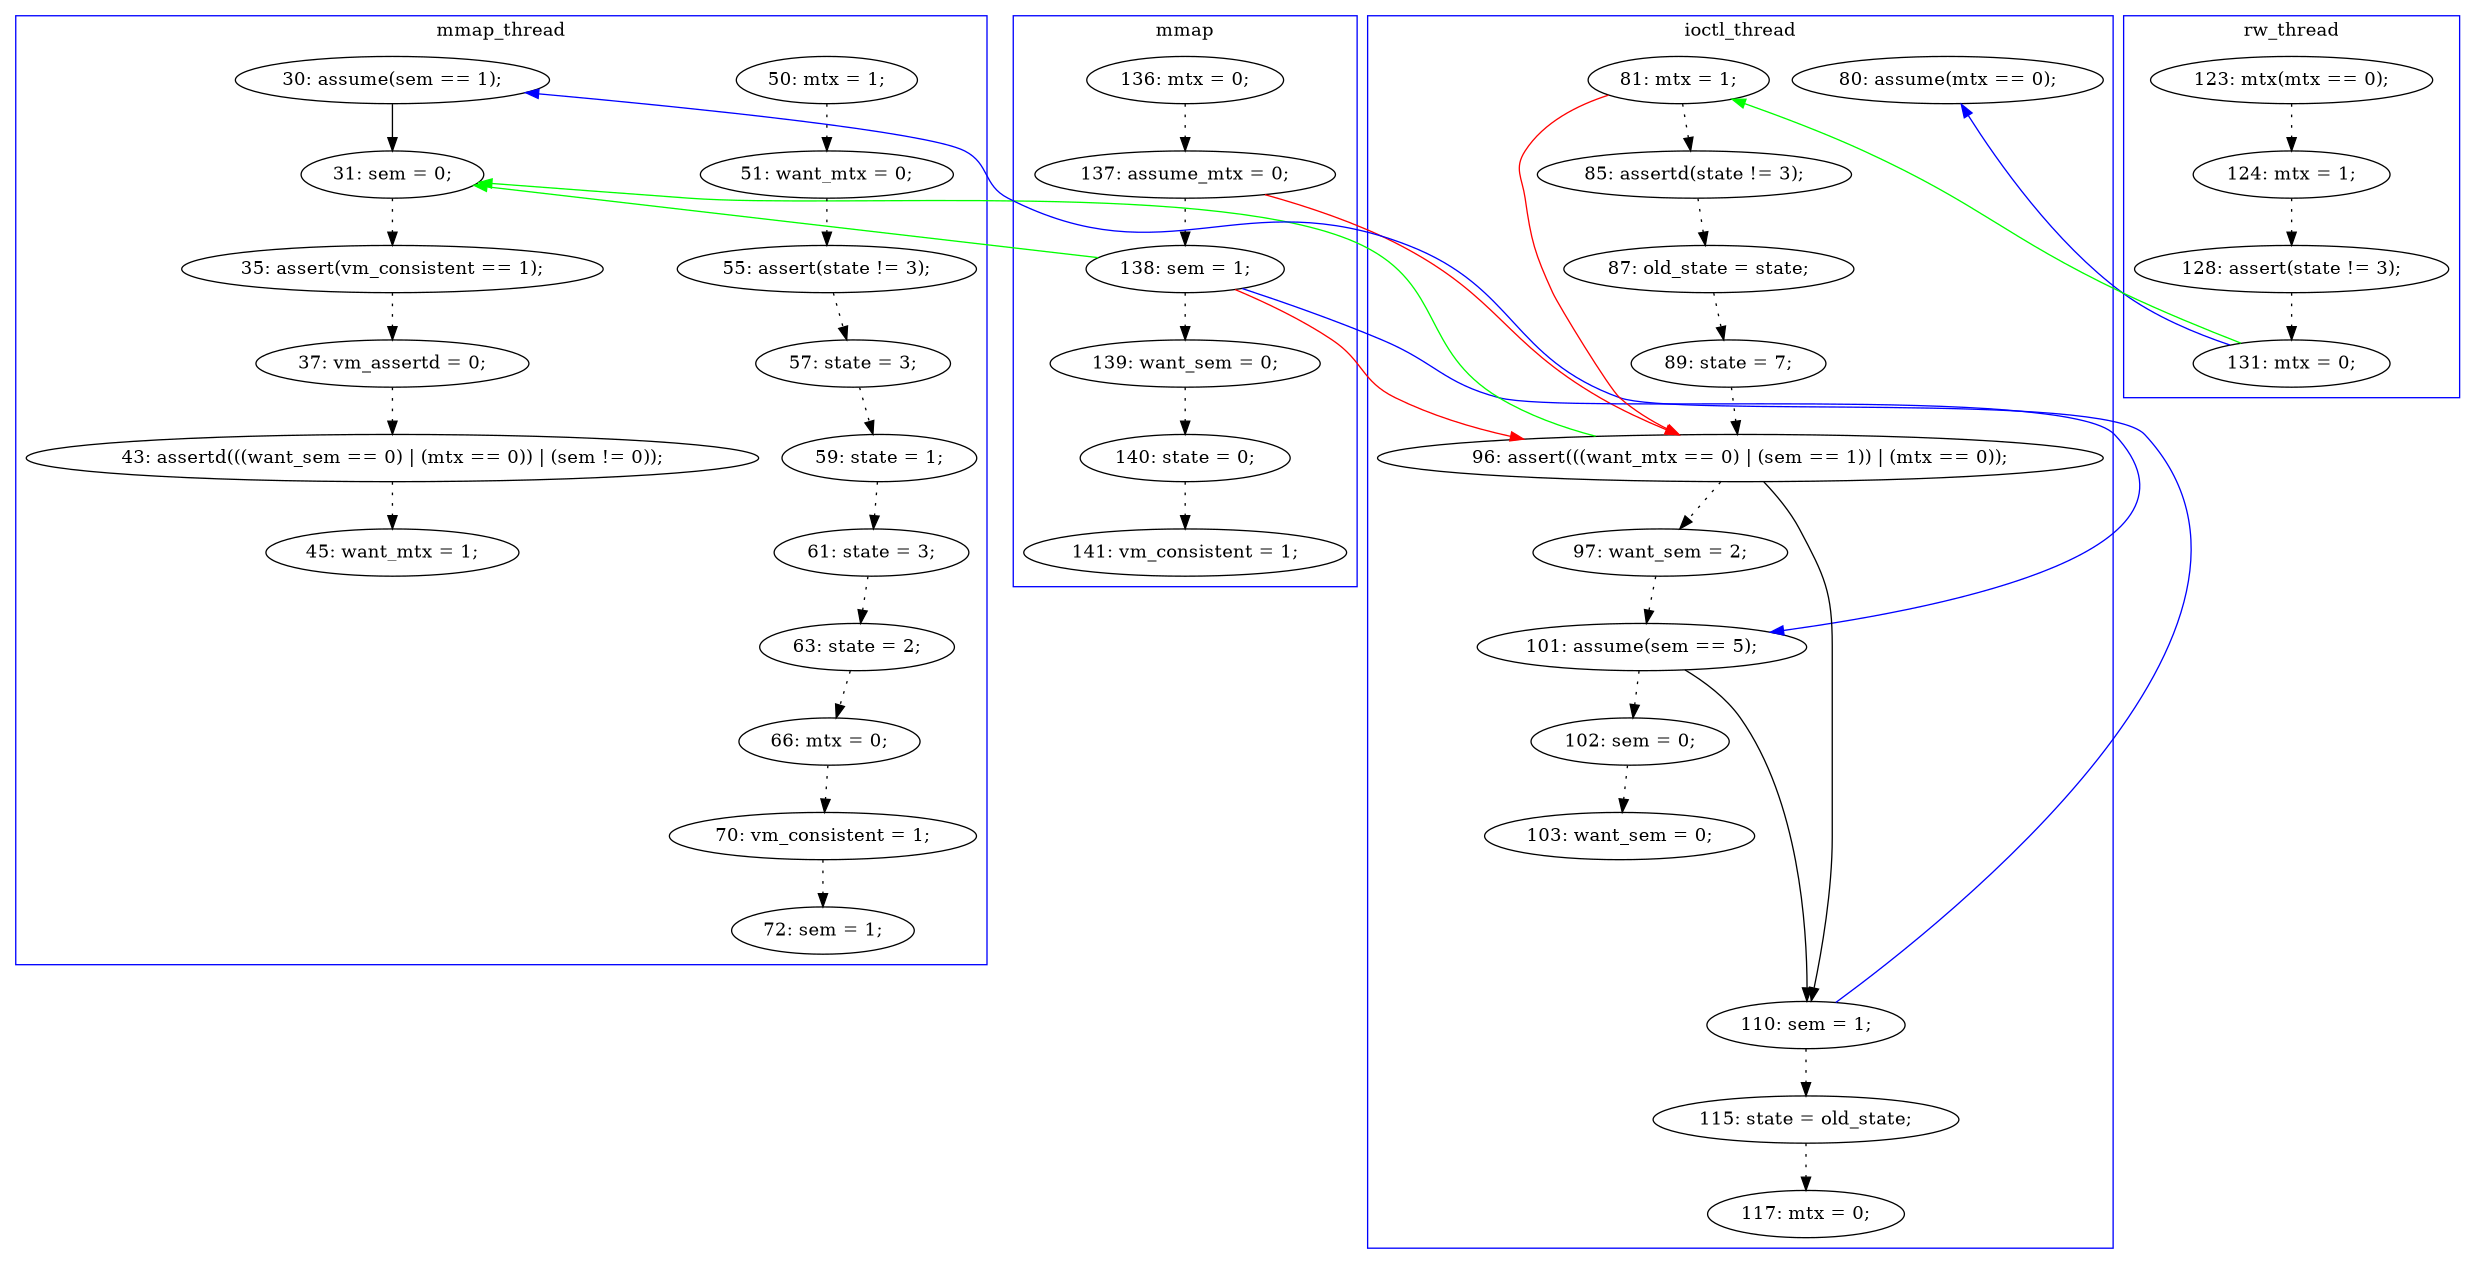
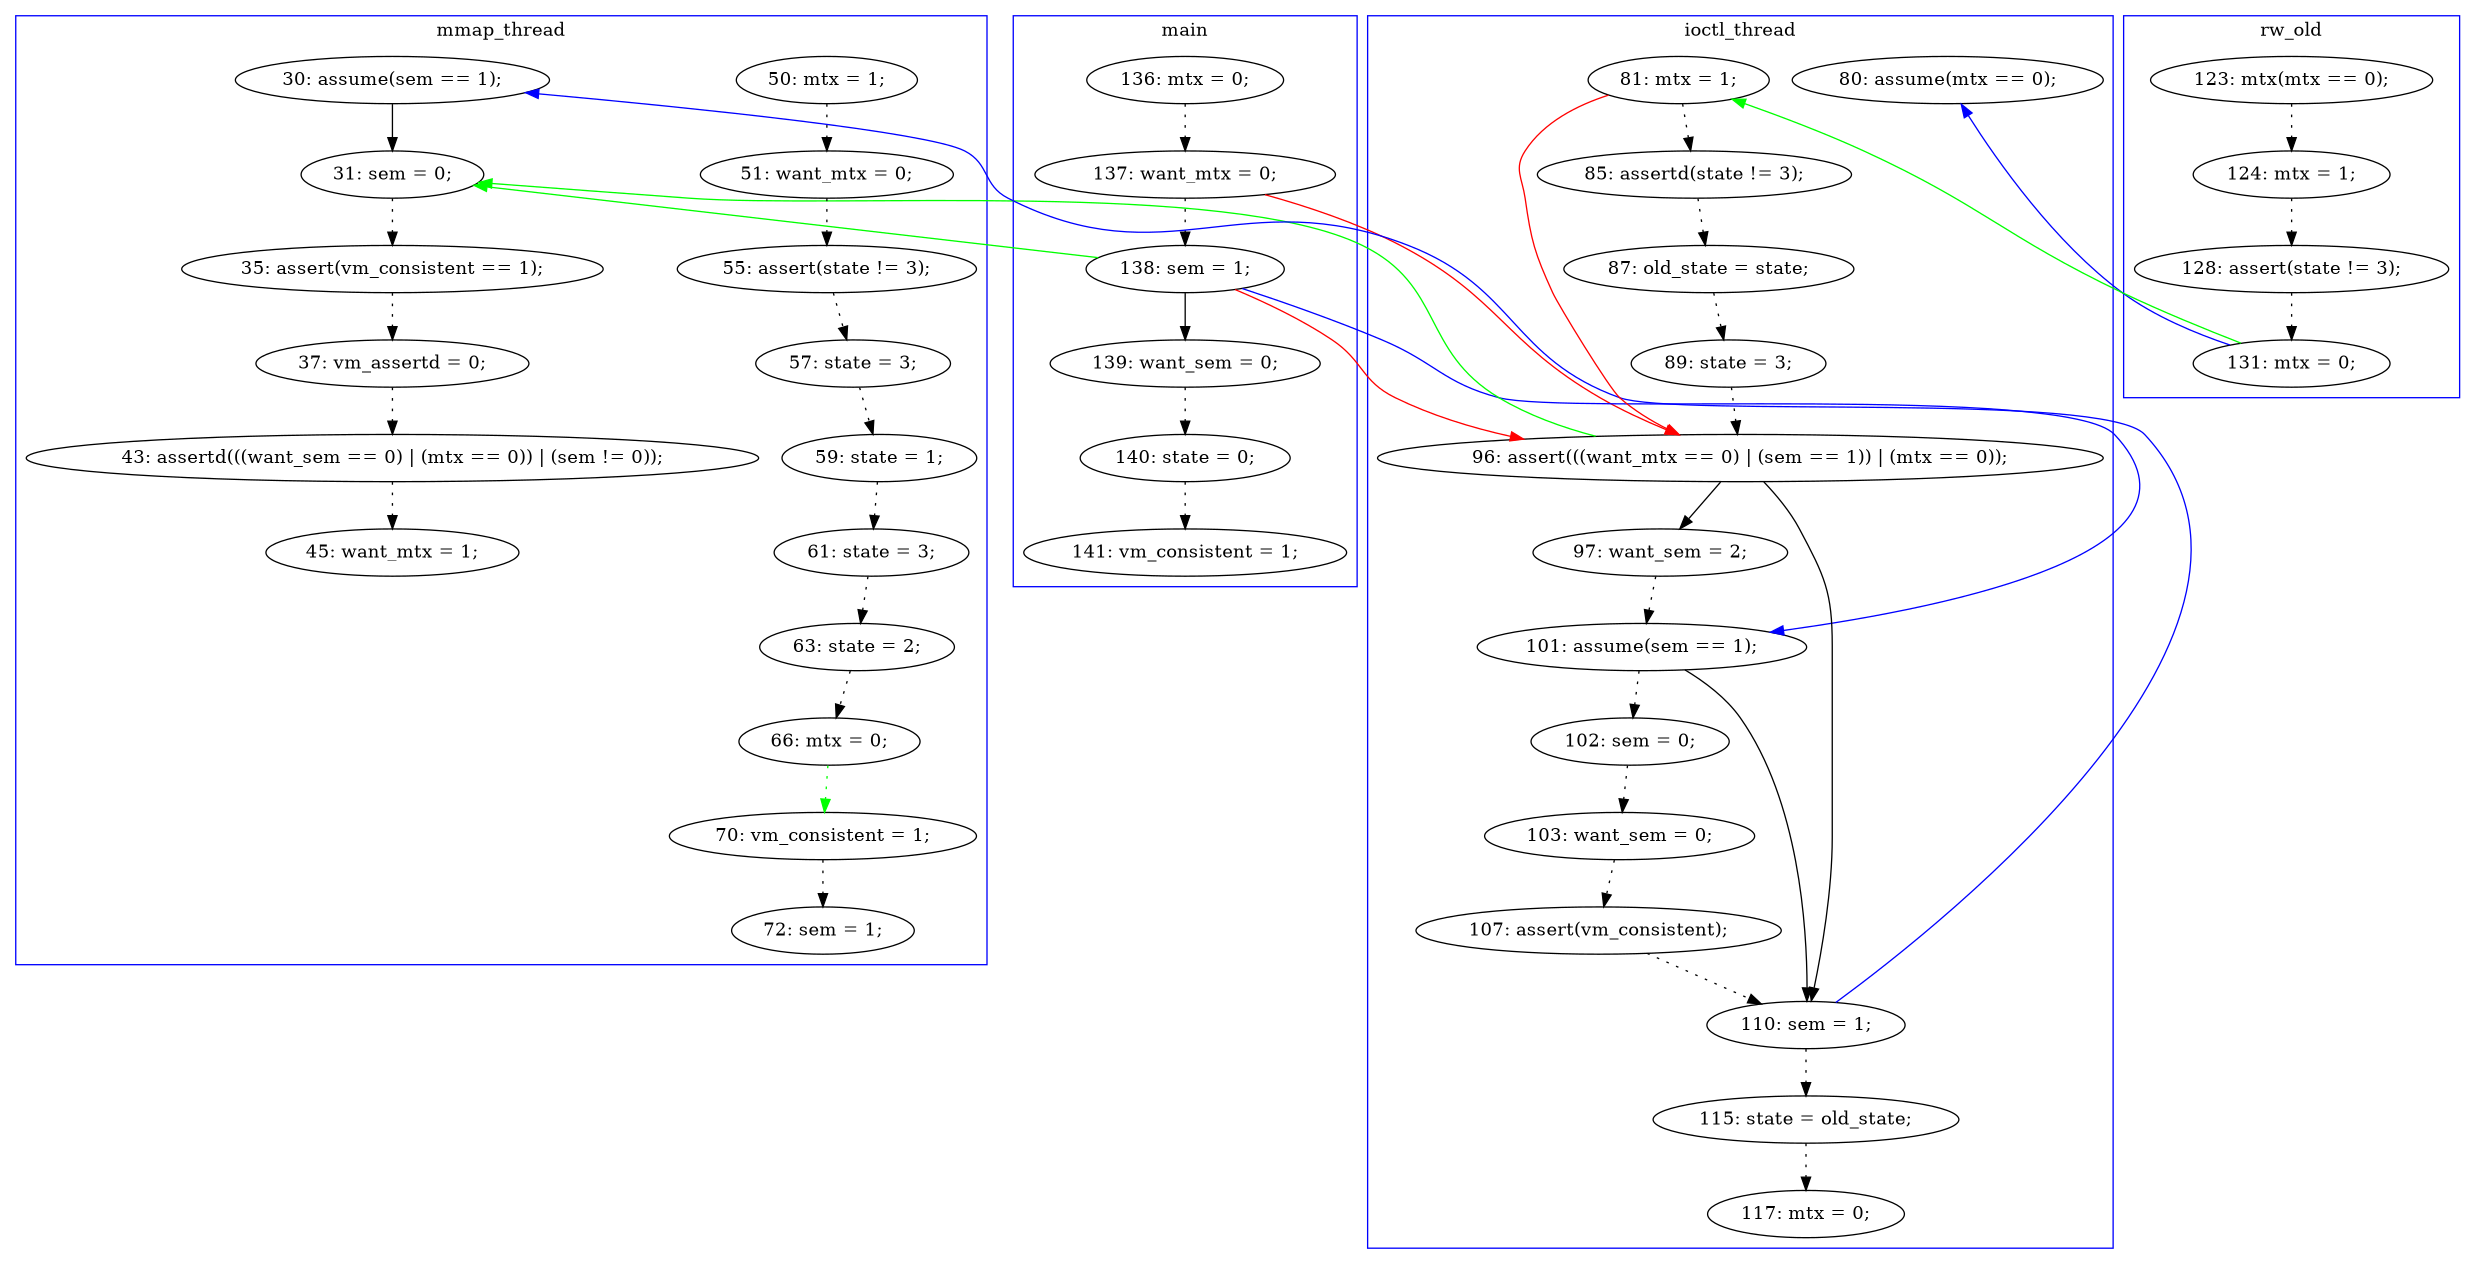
(1185, 31) -> (1185, 31)
(2292, 31) -> (2292, 31)
(1185, 175) -> (1185, 175)
(1185, 310) -> (1185, 310)
(1729, 364) -> (1729, 364)
(1705, 500) -> (1705, 500)
(1642, 647) -> (1642, 647)
(827, 782) -> (827, 782)
none -> (1599, 931)
